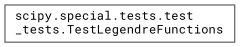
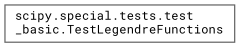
(120, 24) -> (120, 24)
